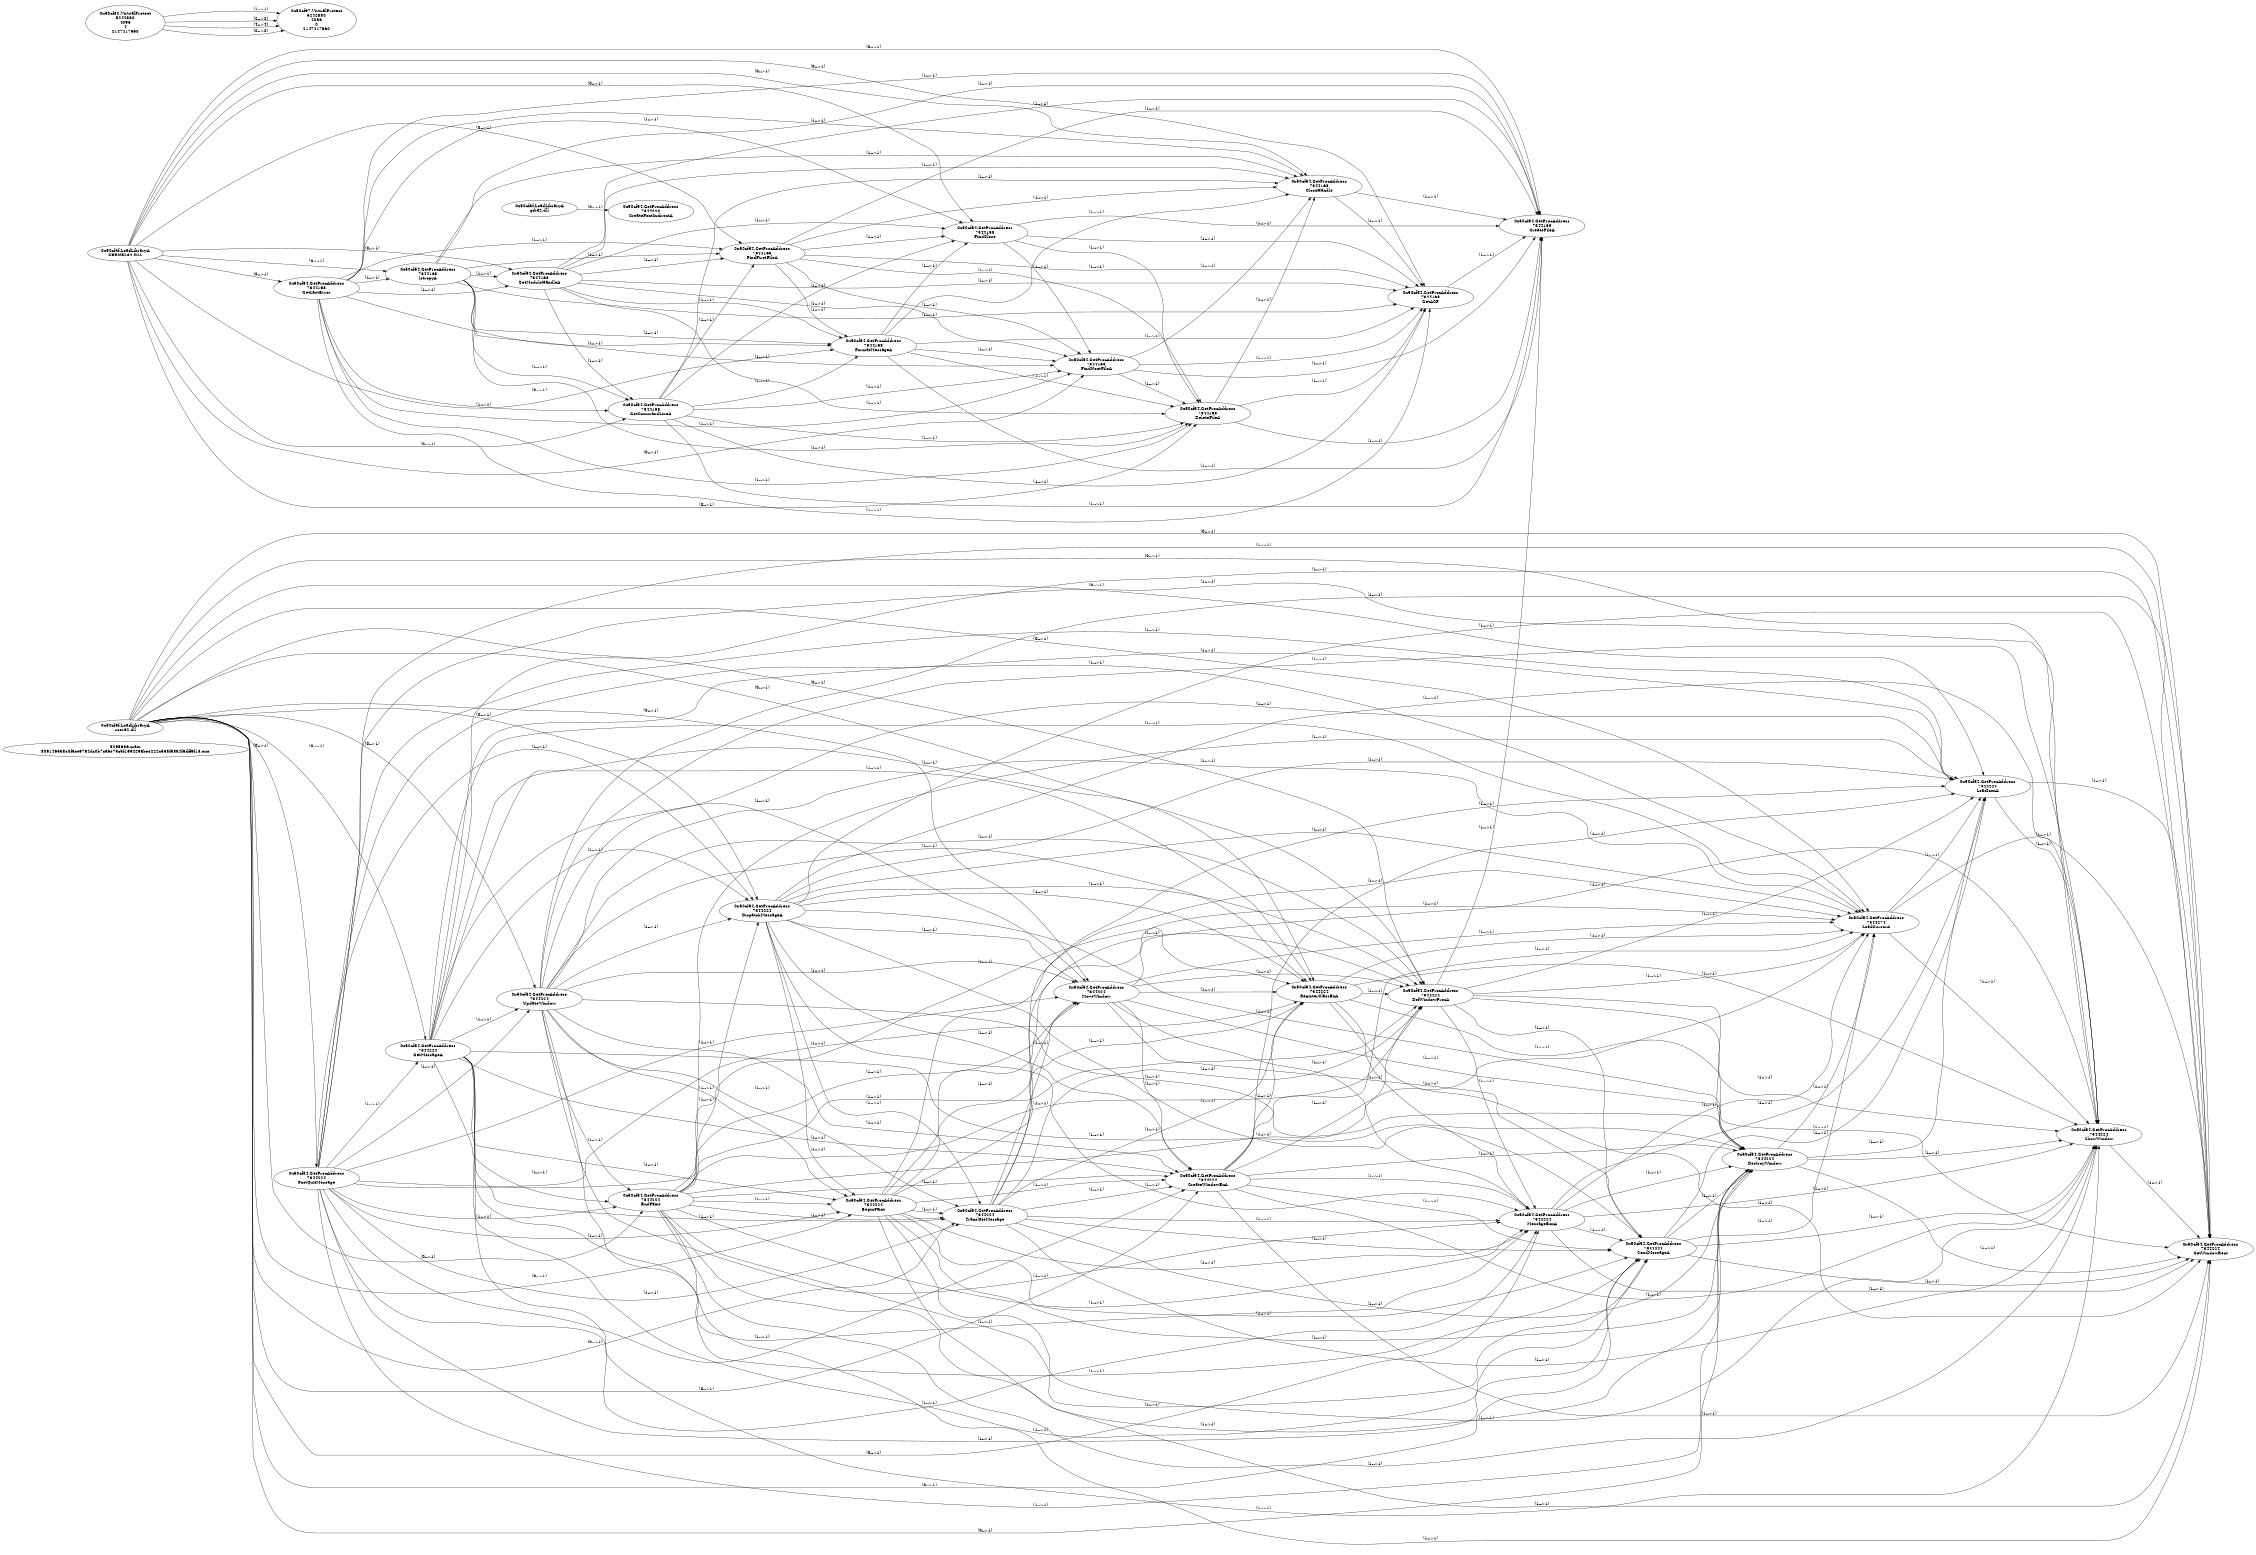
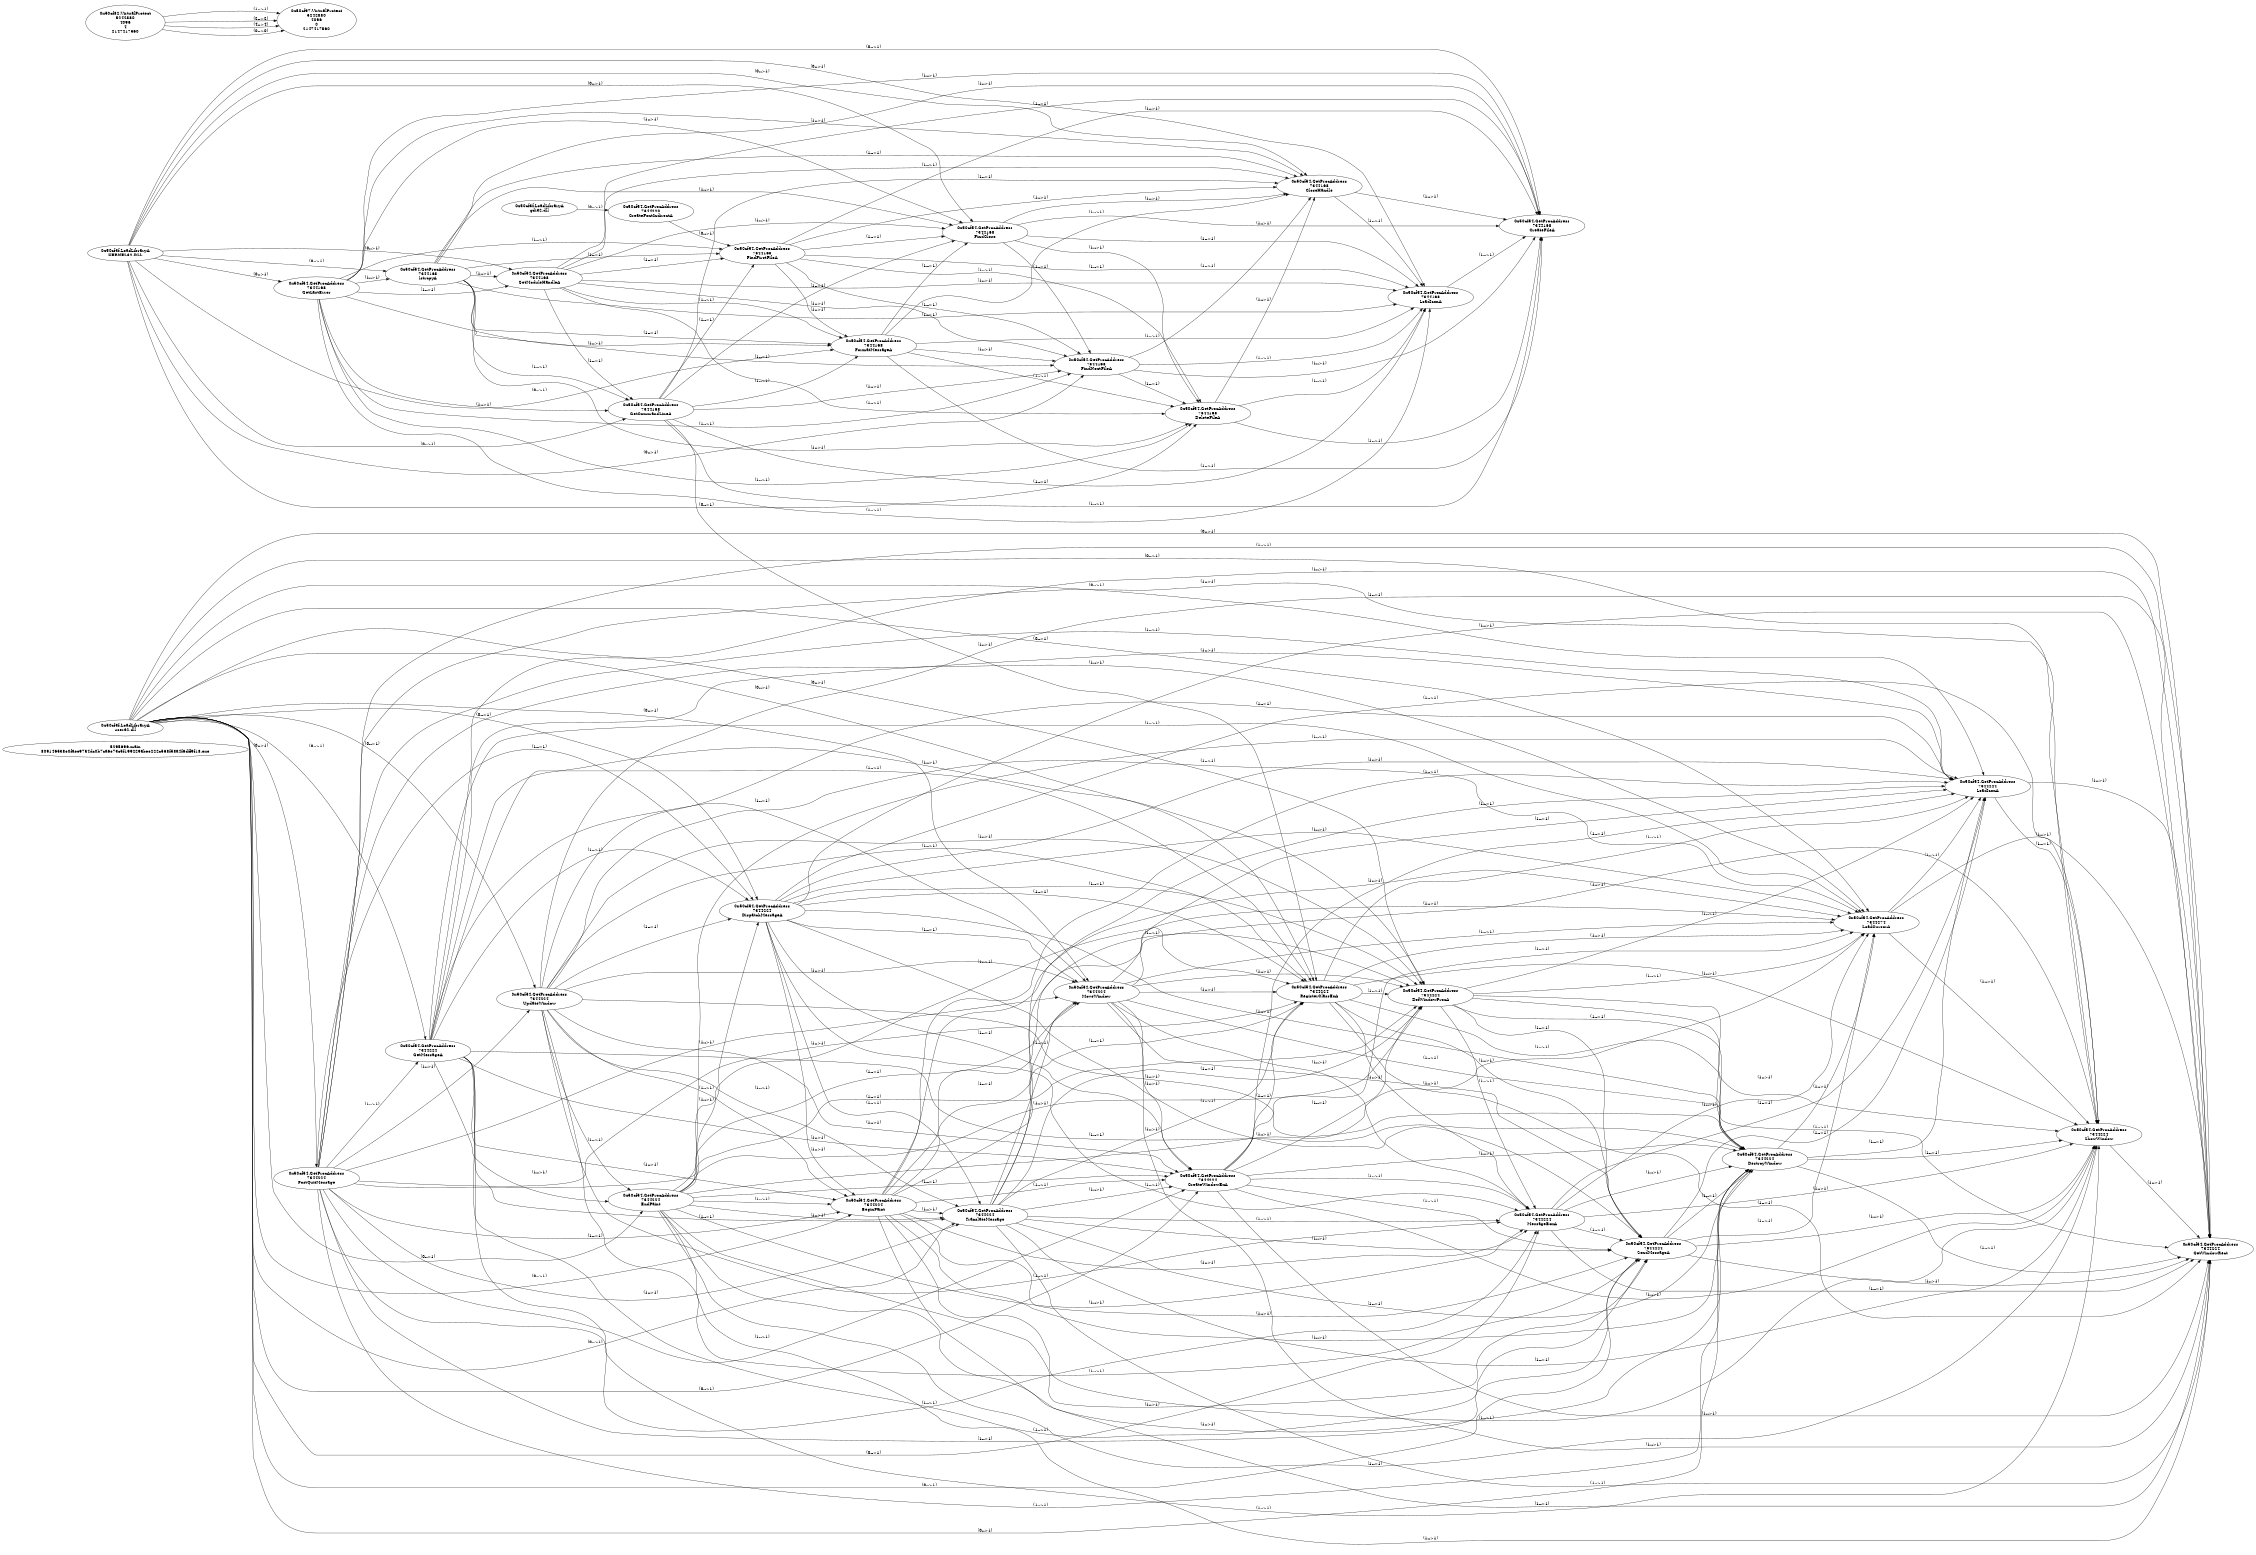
(438, 125) -> (698, 235)
none -> (678, 192)
none -> (1142, 201)
(1431, 297) -> (1431, 297)
(934, 441) -> (1030, 677)
(1521, 618) -> (1643, 1021)
(1440, 658) -> none
none -> (1308, 804)
none -> (1504, 829)
none -> (1623, 854)
(482, 1026) -> none
none -> (1520, 1088)
(470, 1219) -> none
(911, 1331) -> none
none -> (1588, 1450)
none -> (1641, 1485)
